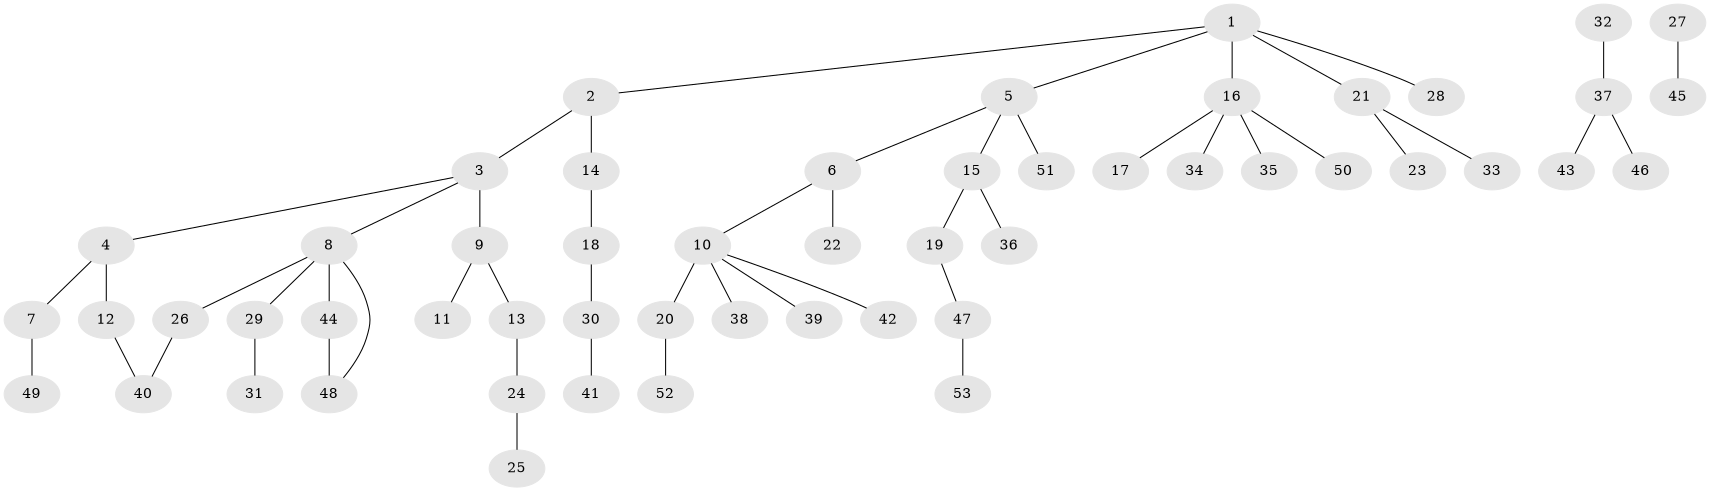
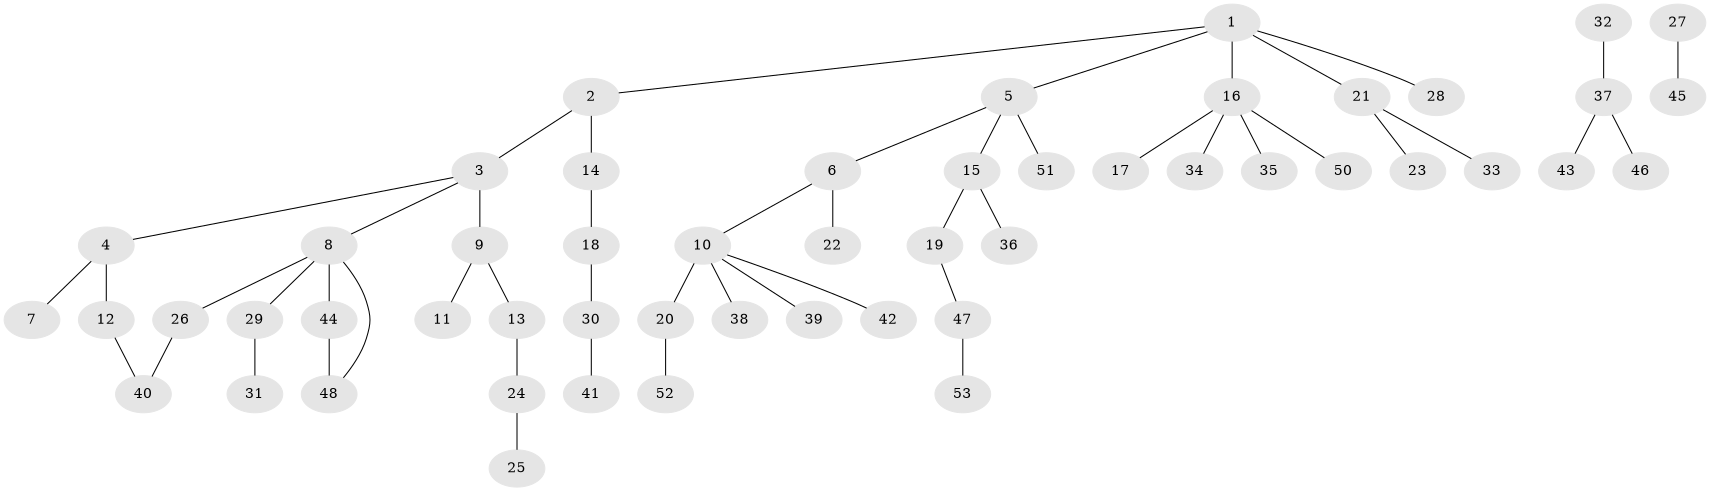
(32, 394) -> none
